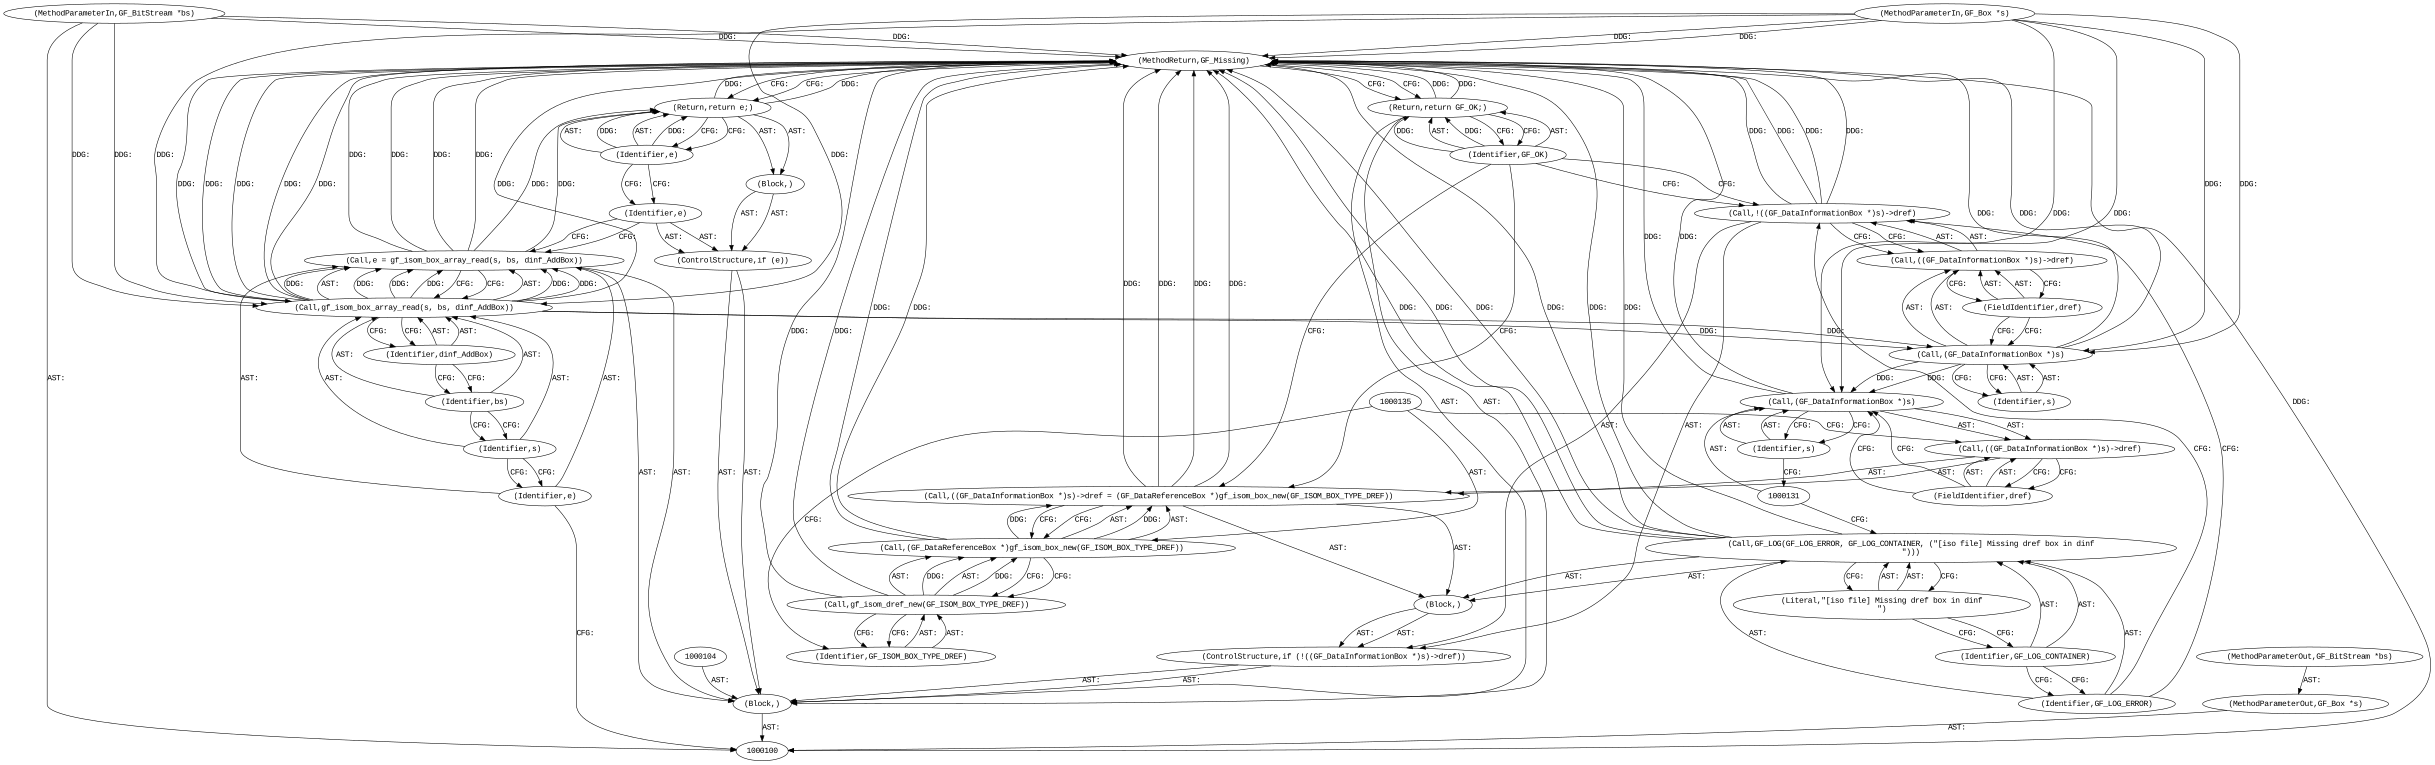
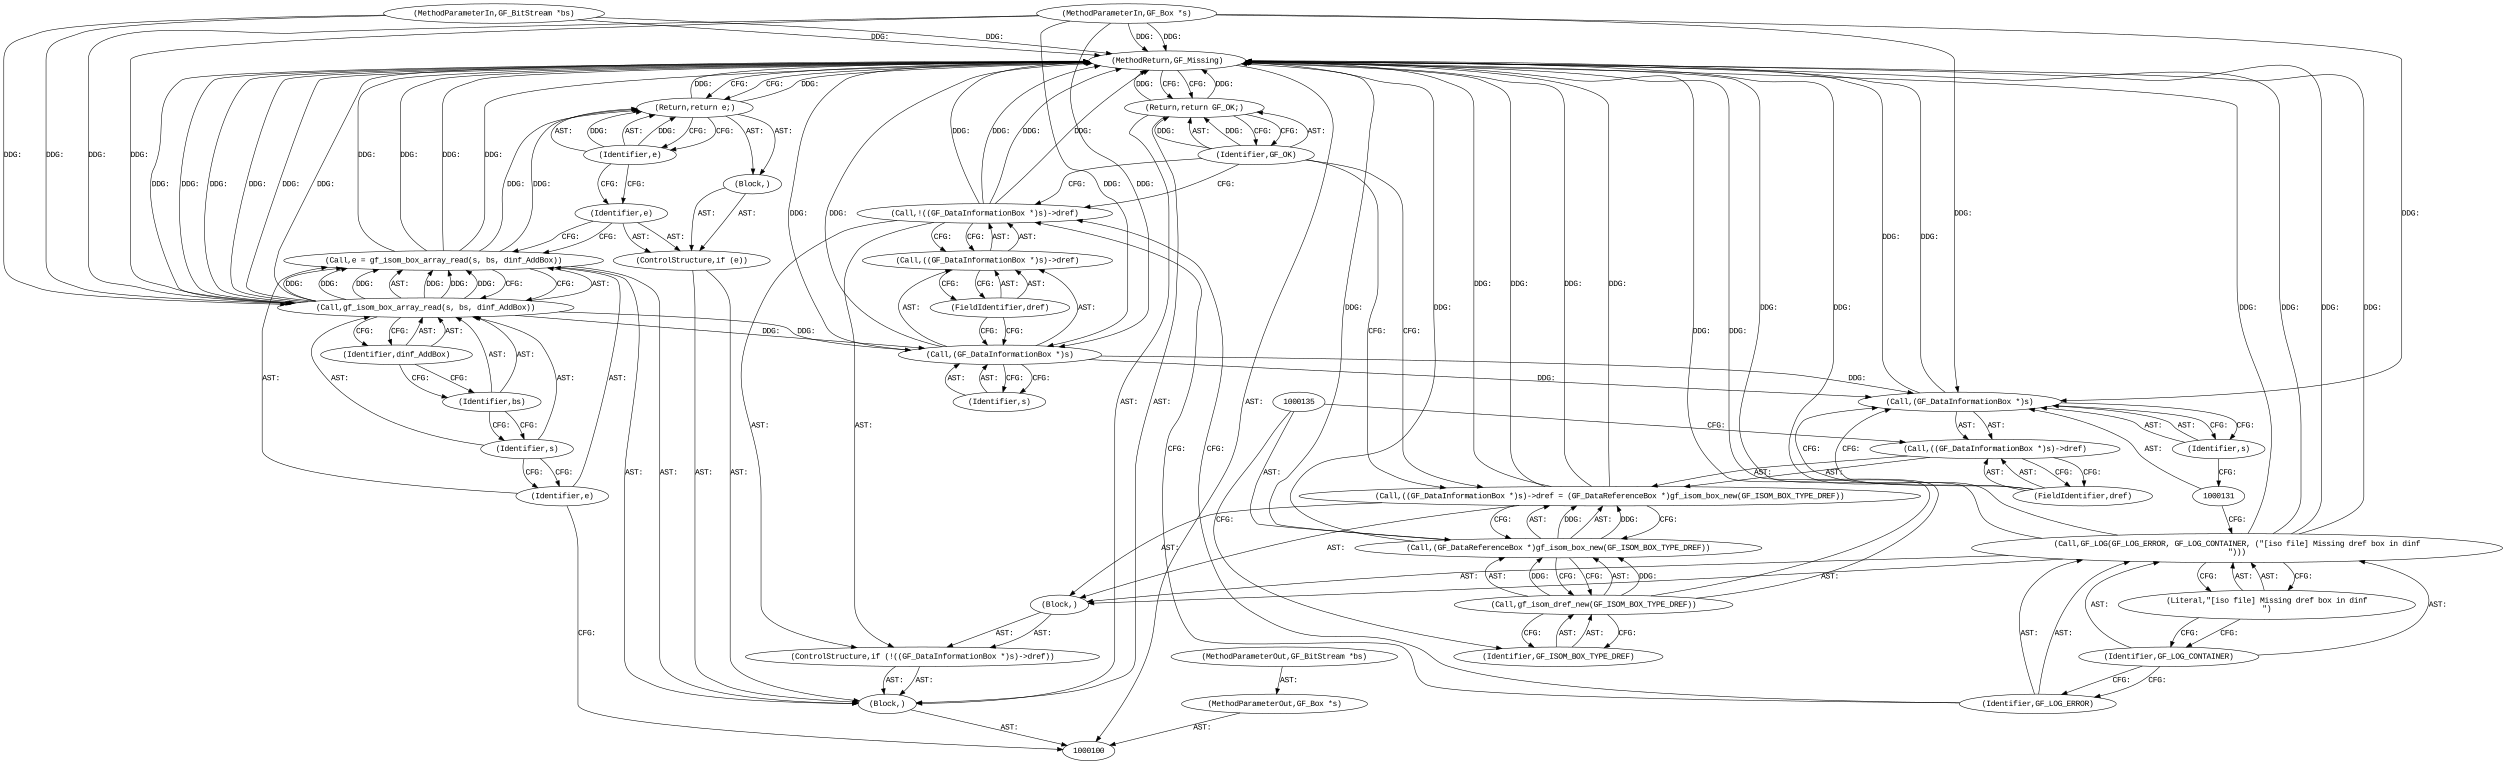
(2304, 402) -> (1257, 402)
(700, 657) -> none
(47, 699) -> none
